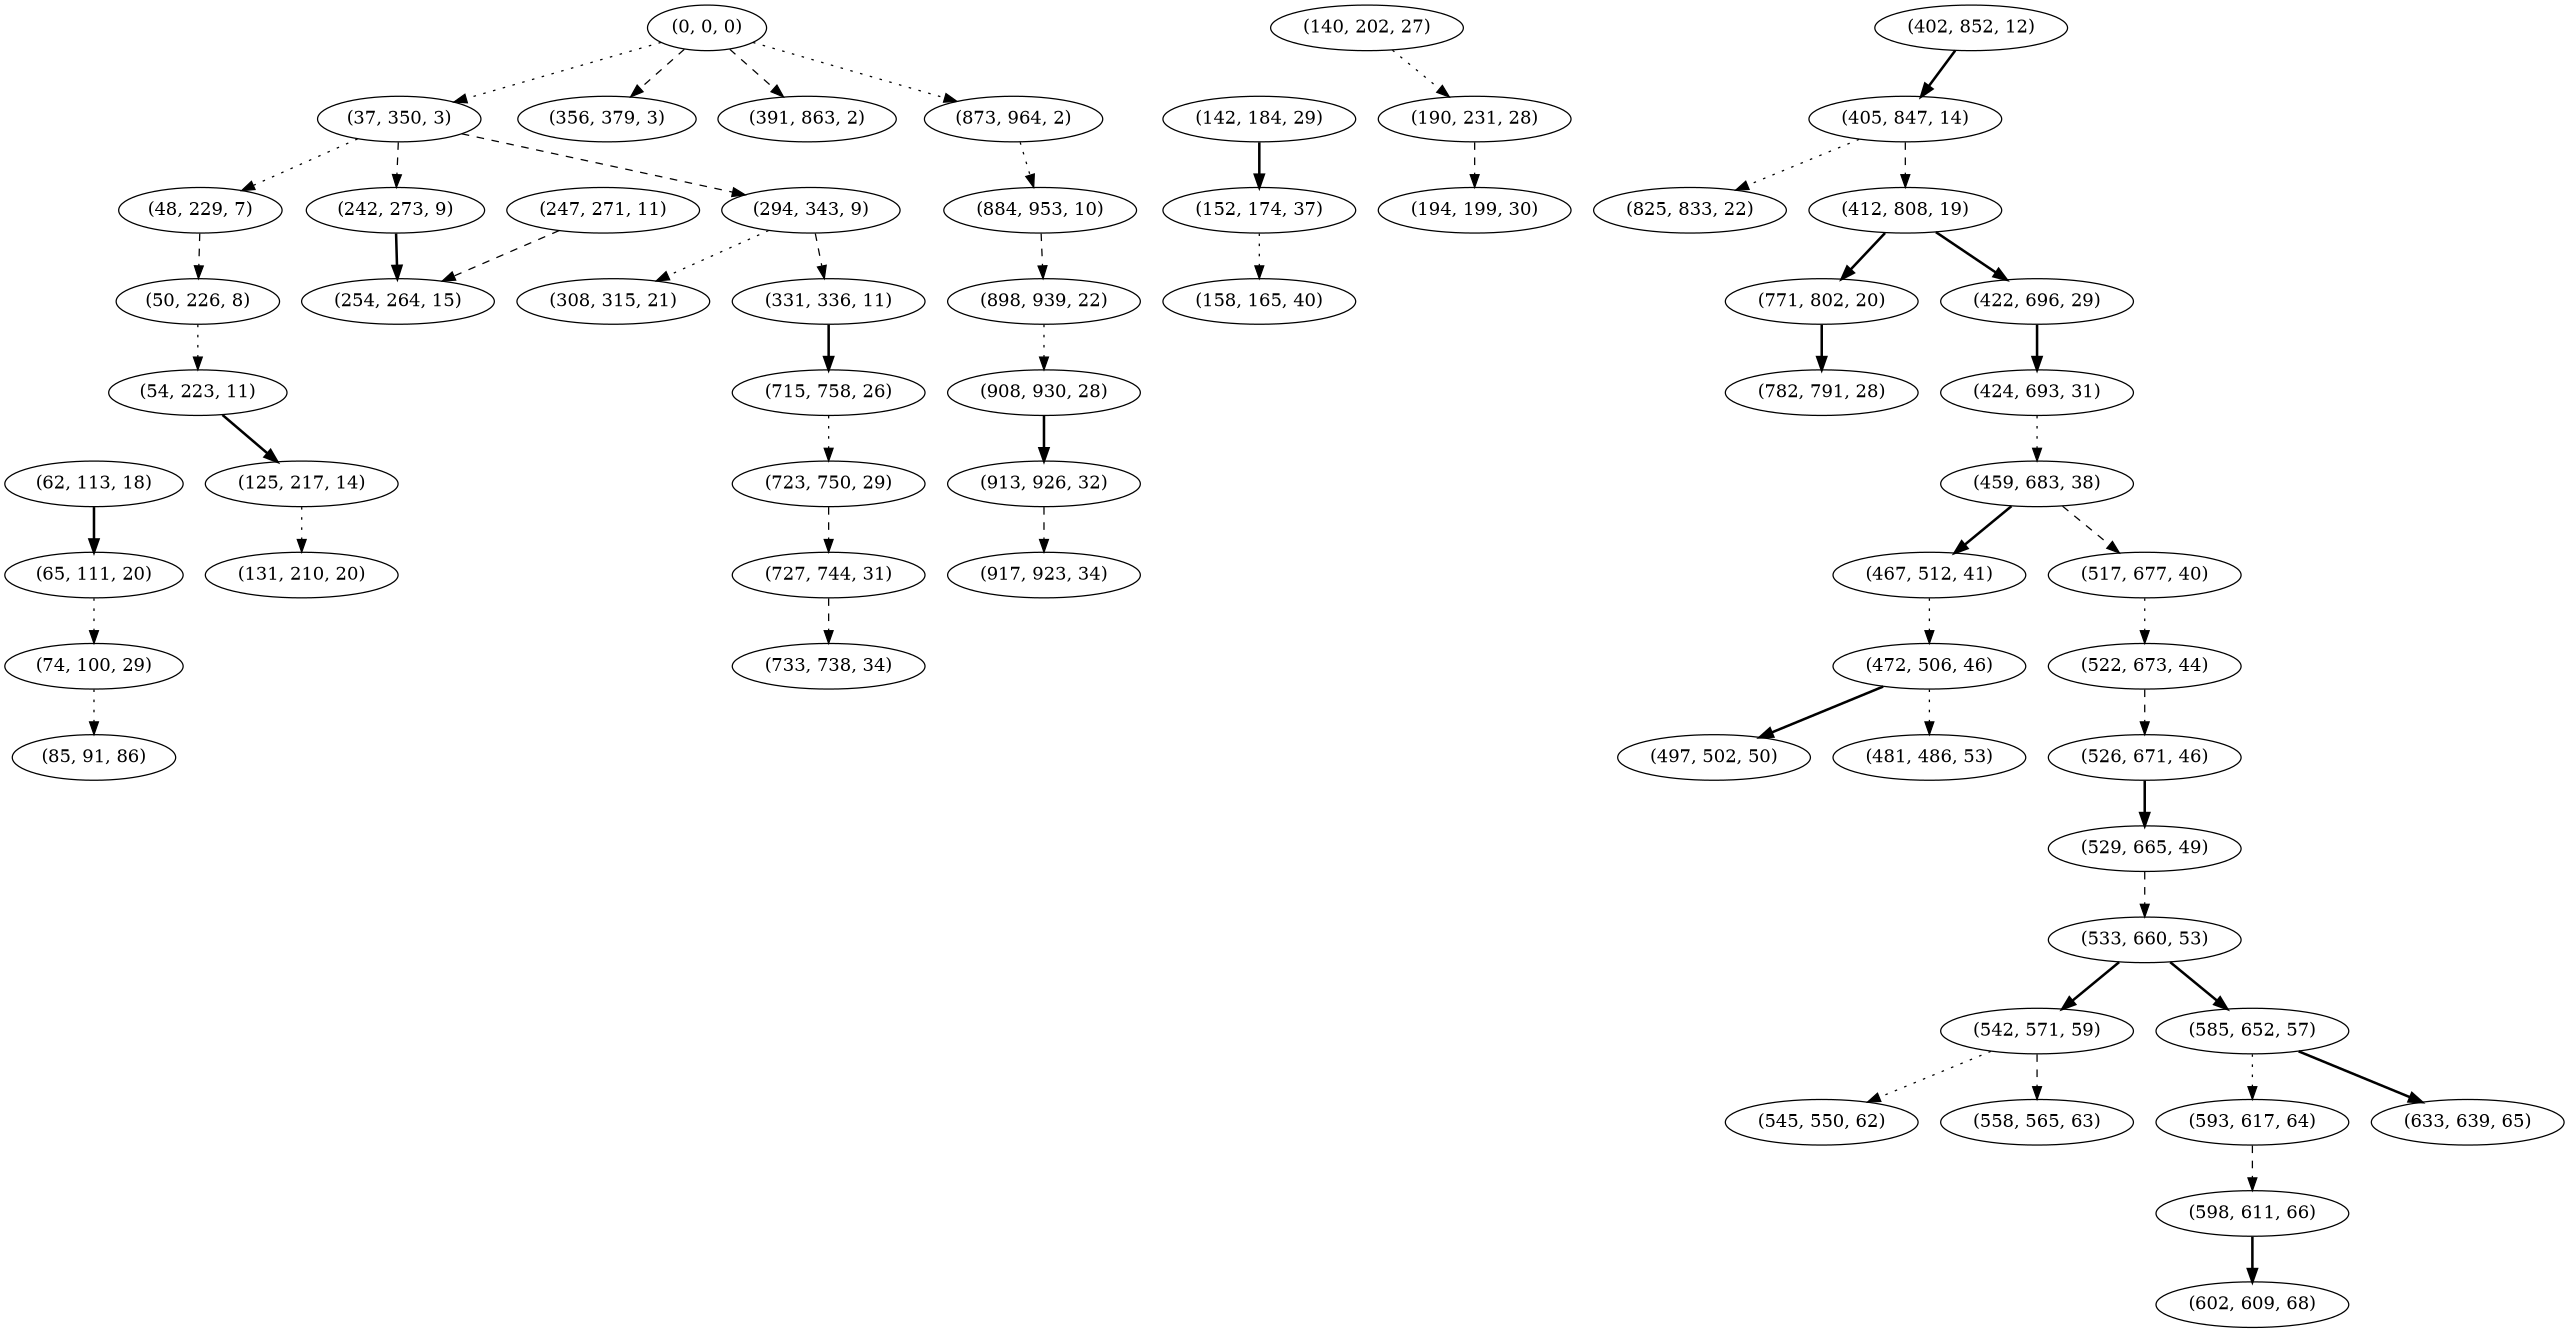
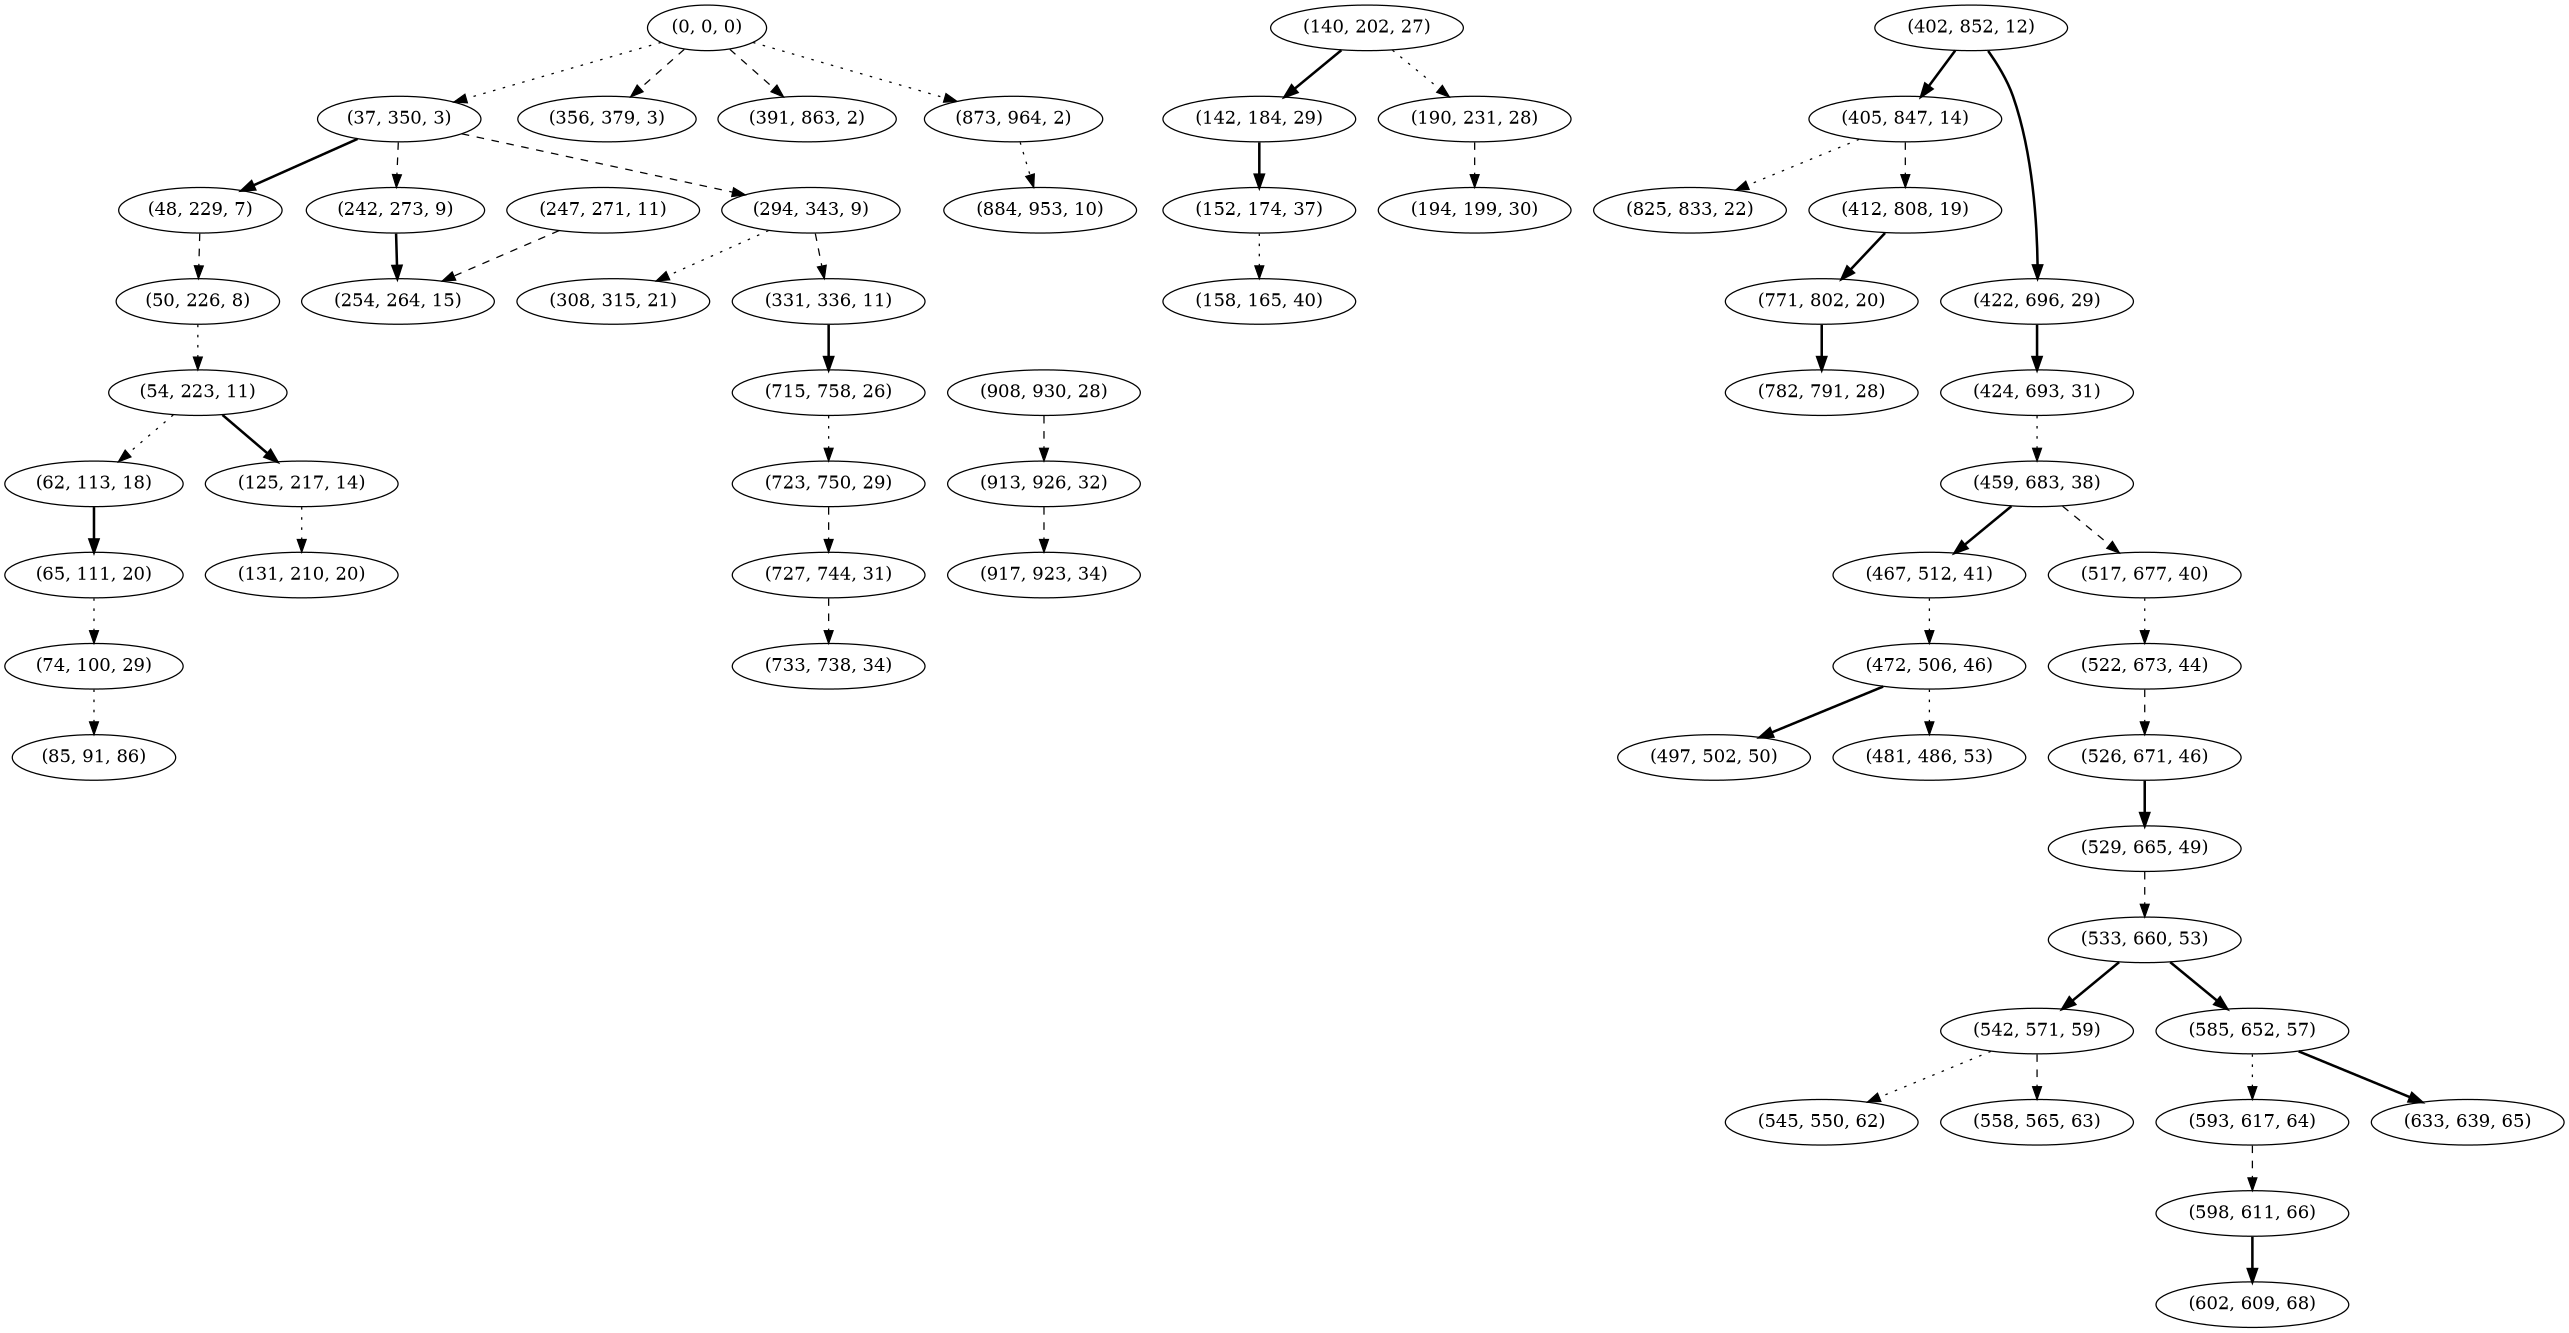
none -> (1318, 69)
(305, 162) -> (305, 162)
(1966, 252) -> (2028, 154)
(1044, 301) -> none
(1044, 432) -> (1044, 432)
none -> (151, 434)
